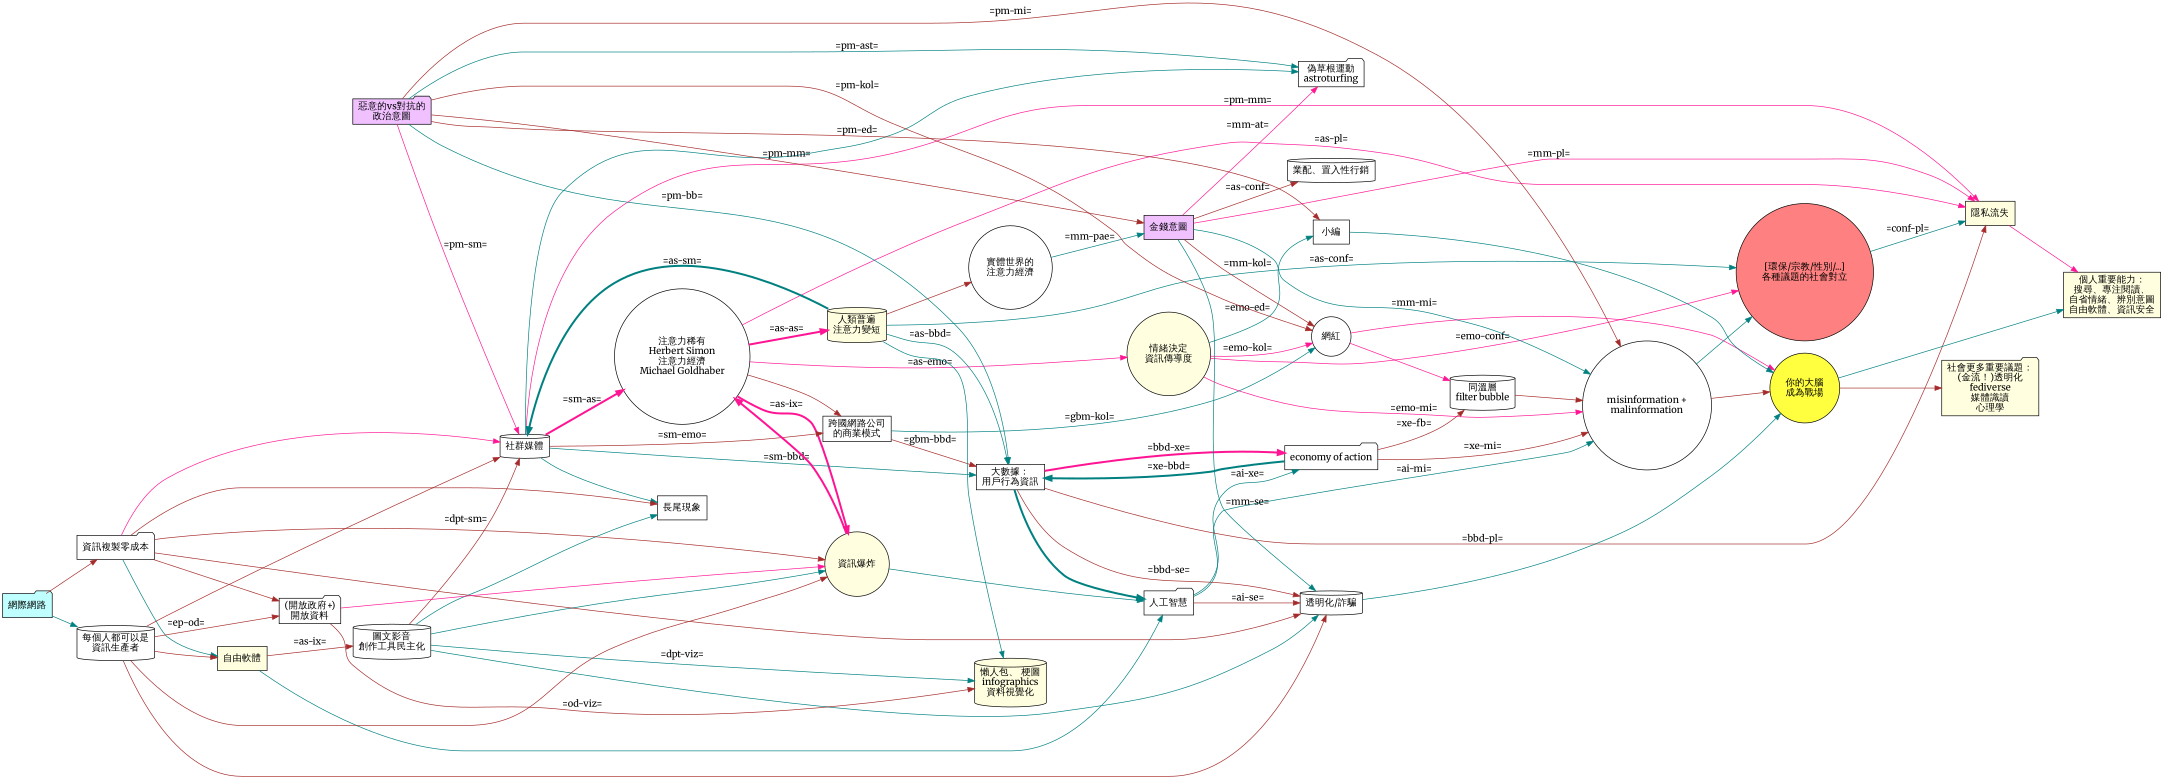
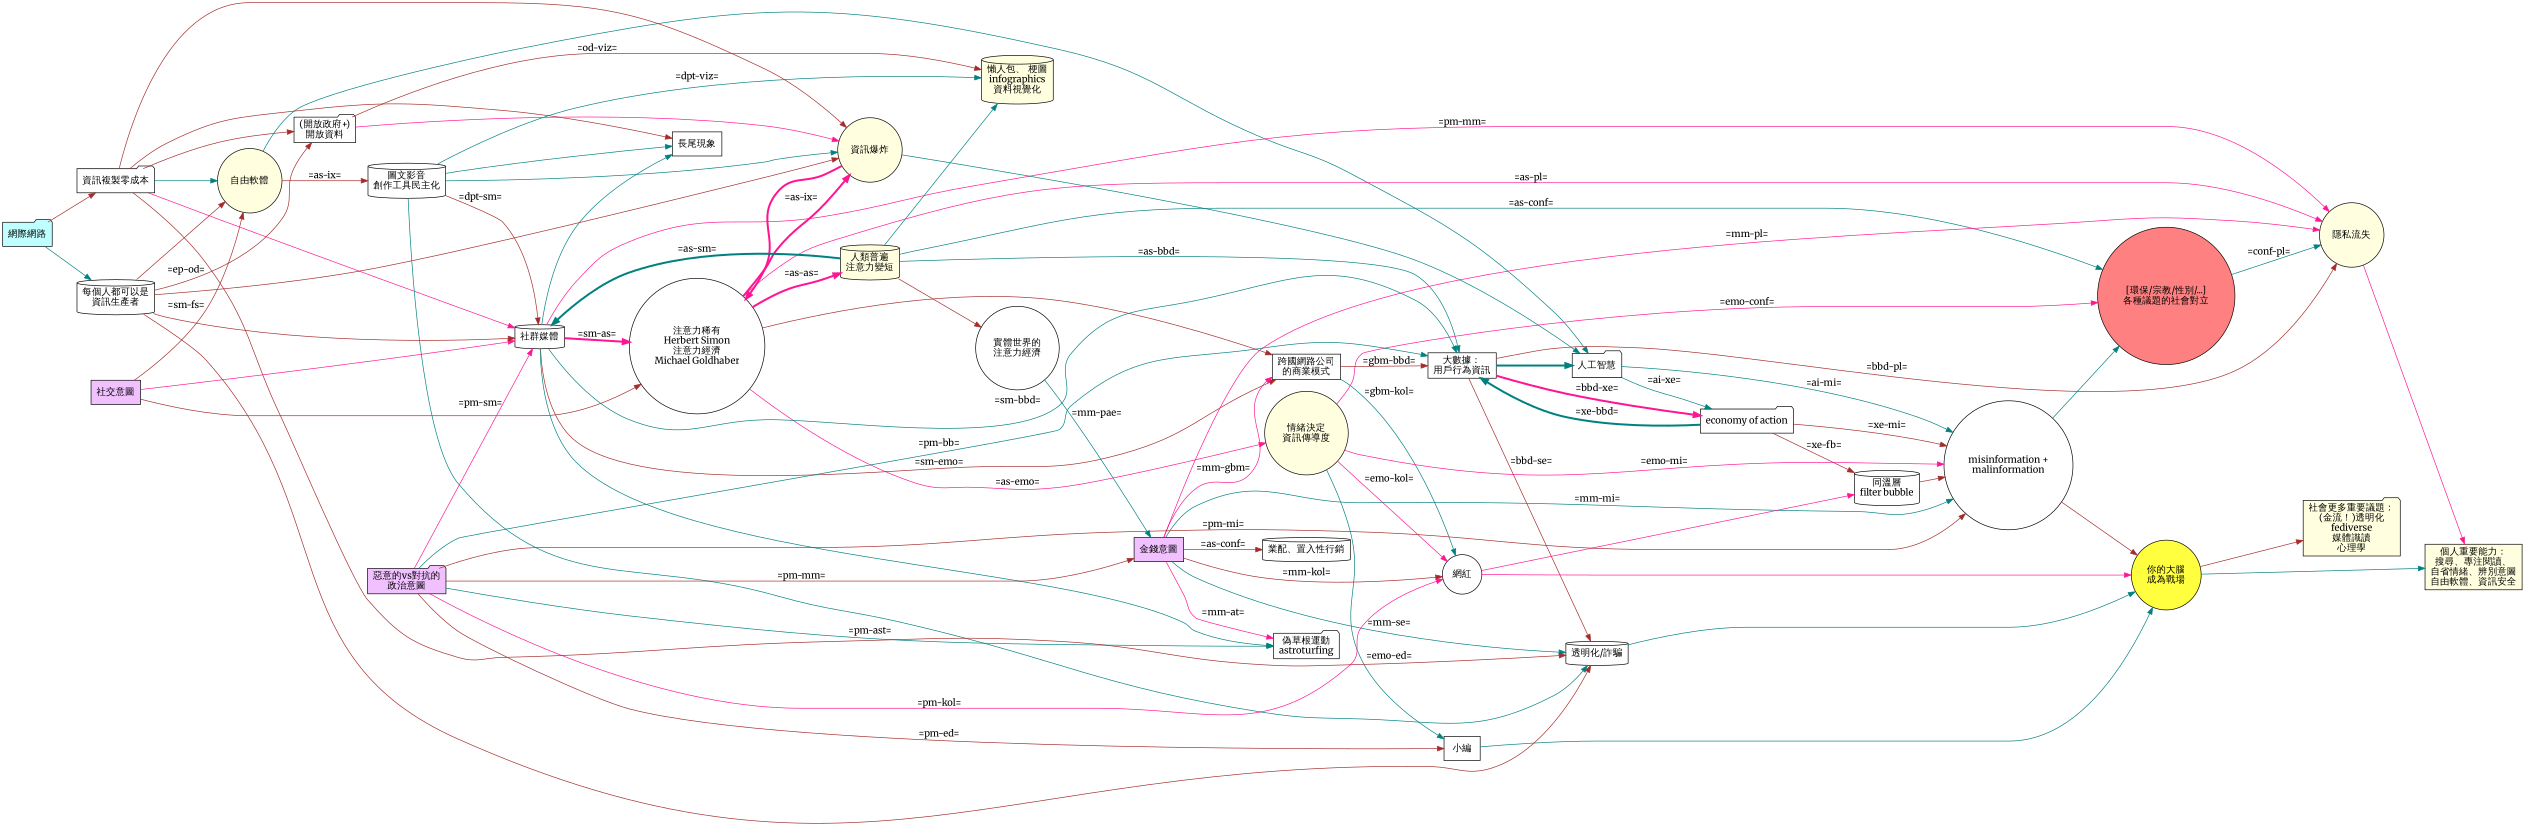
(890, 122) -> (951, 708)
(1990, 213) -> (2352, 235)
none -> (116, 392)
none -> (1243, 479)
(1243, 603) -> none
(242, 658) -> (250, 181)
